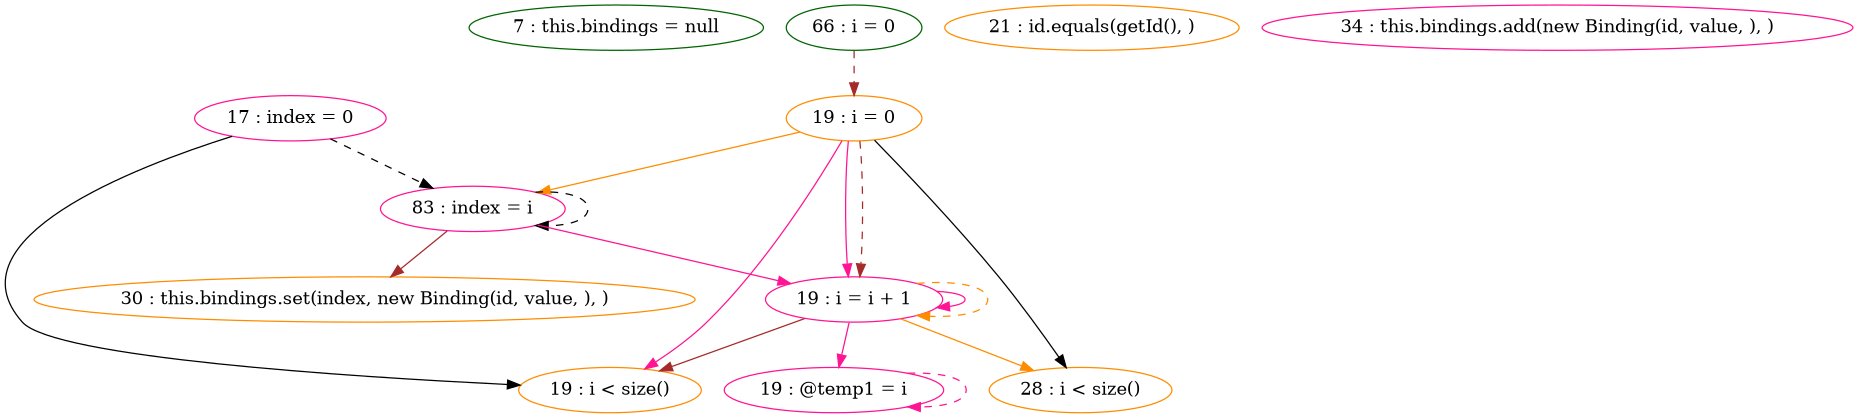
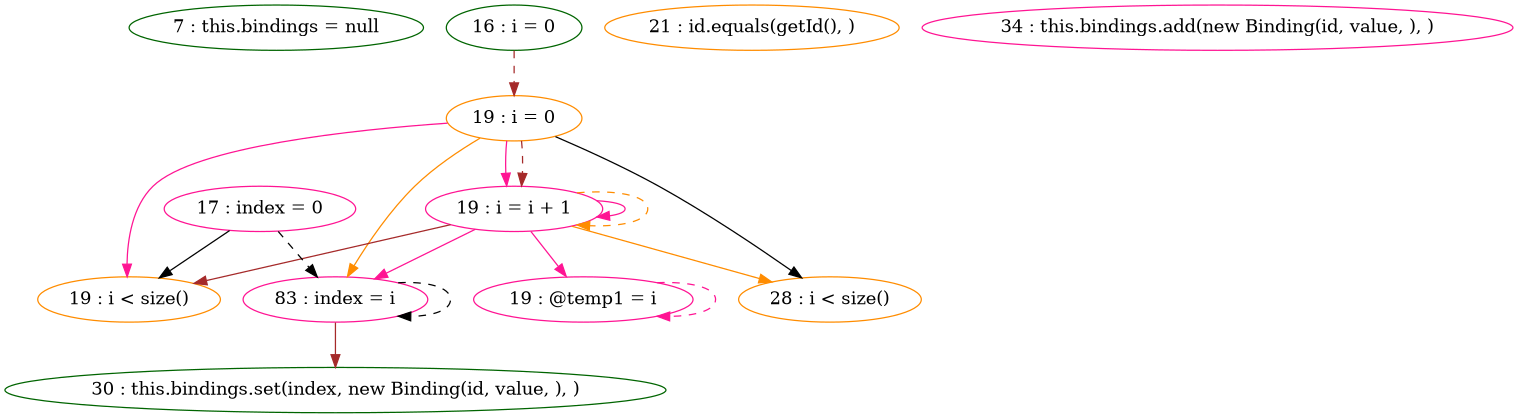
(854, 28) -> (514, 28)
(658, 253) -> (431, 251)
(365, 299) -> (335, 390)
